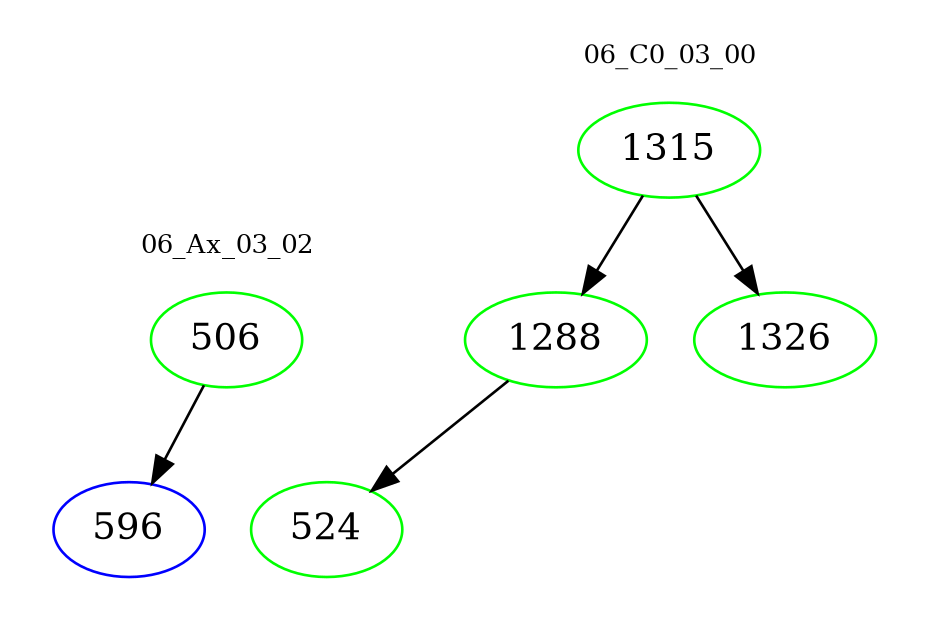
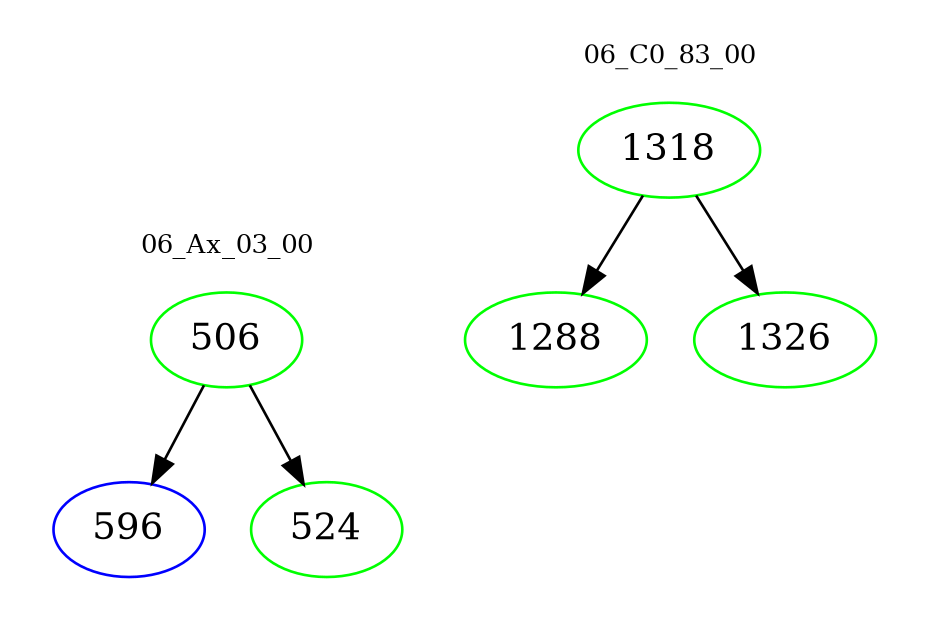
(671, 57) -> (671, 57)
(669, 150) -> (669, 150)
(228, 246) -> (228, 246)
(450, 427) -> (270, 423)
